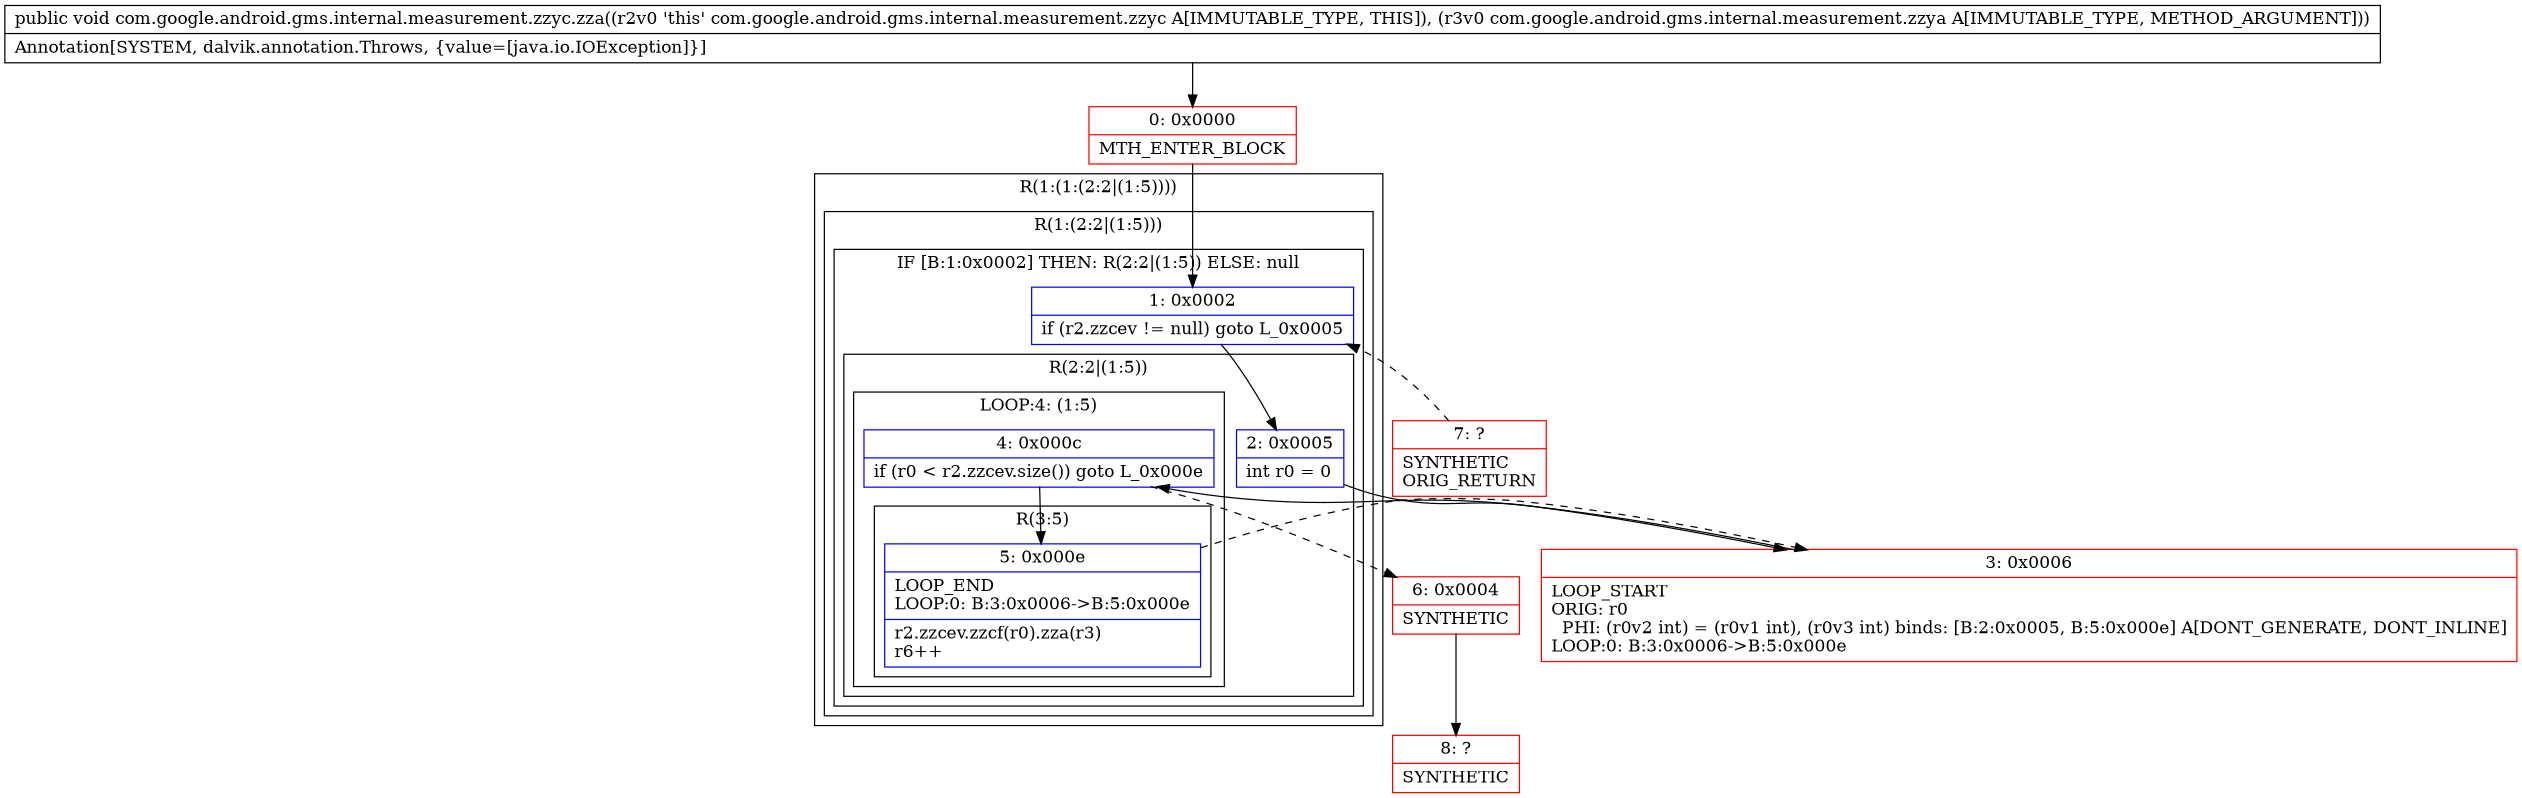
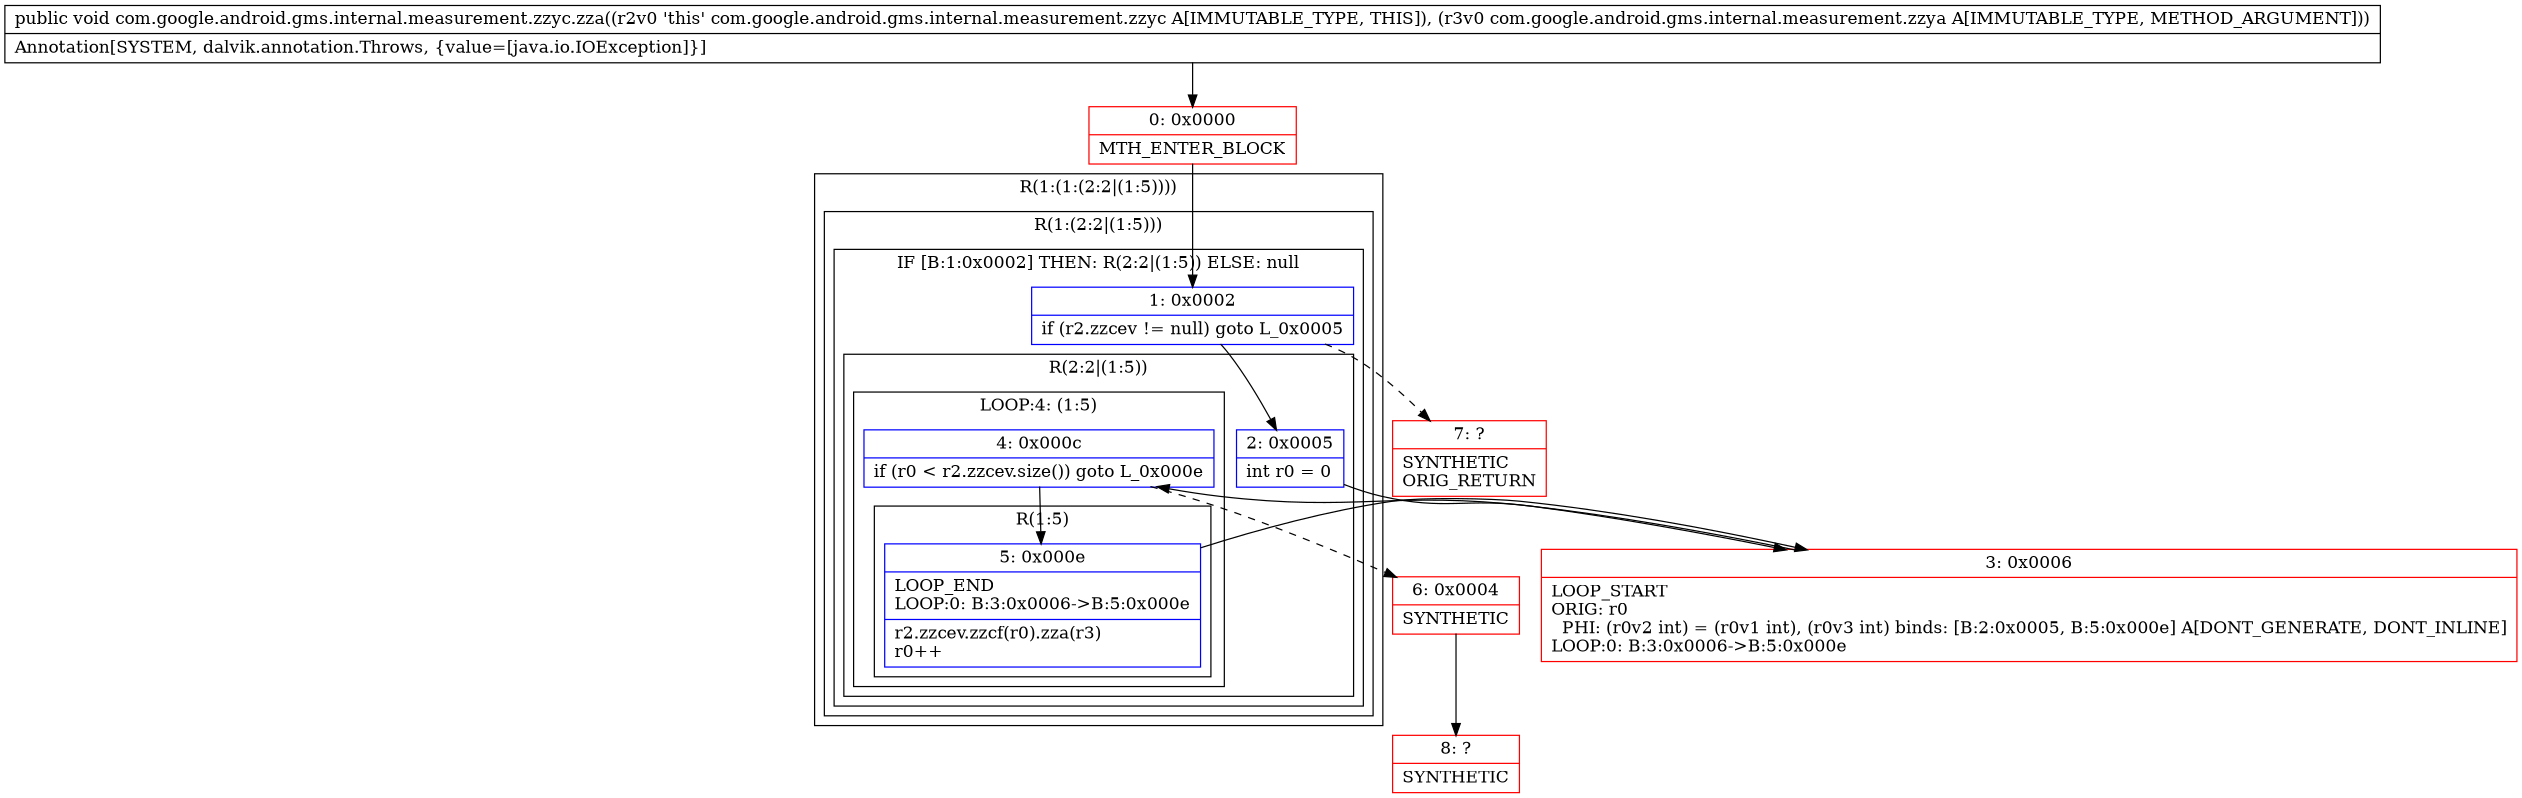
(1408, 380) -> (1391, 384)
(1497, 500) -> (1497, 500)
(1043, 520) -> (1043, 520)
(919, 652) -> (919, 652)
